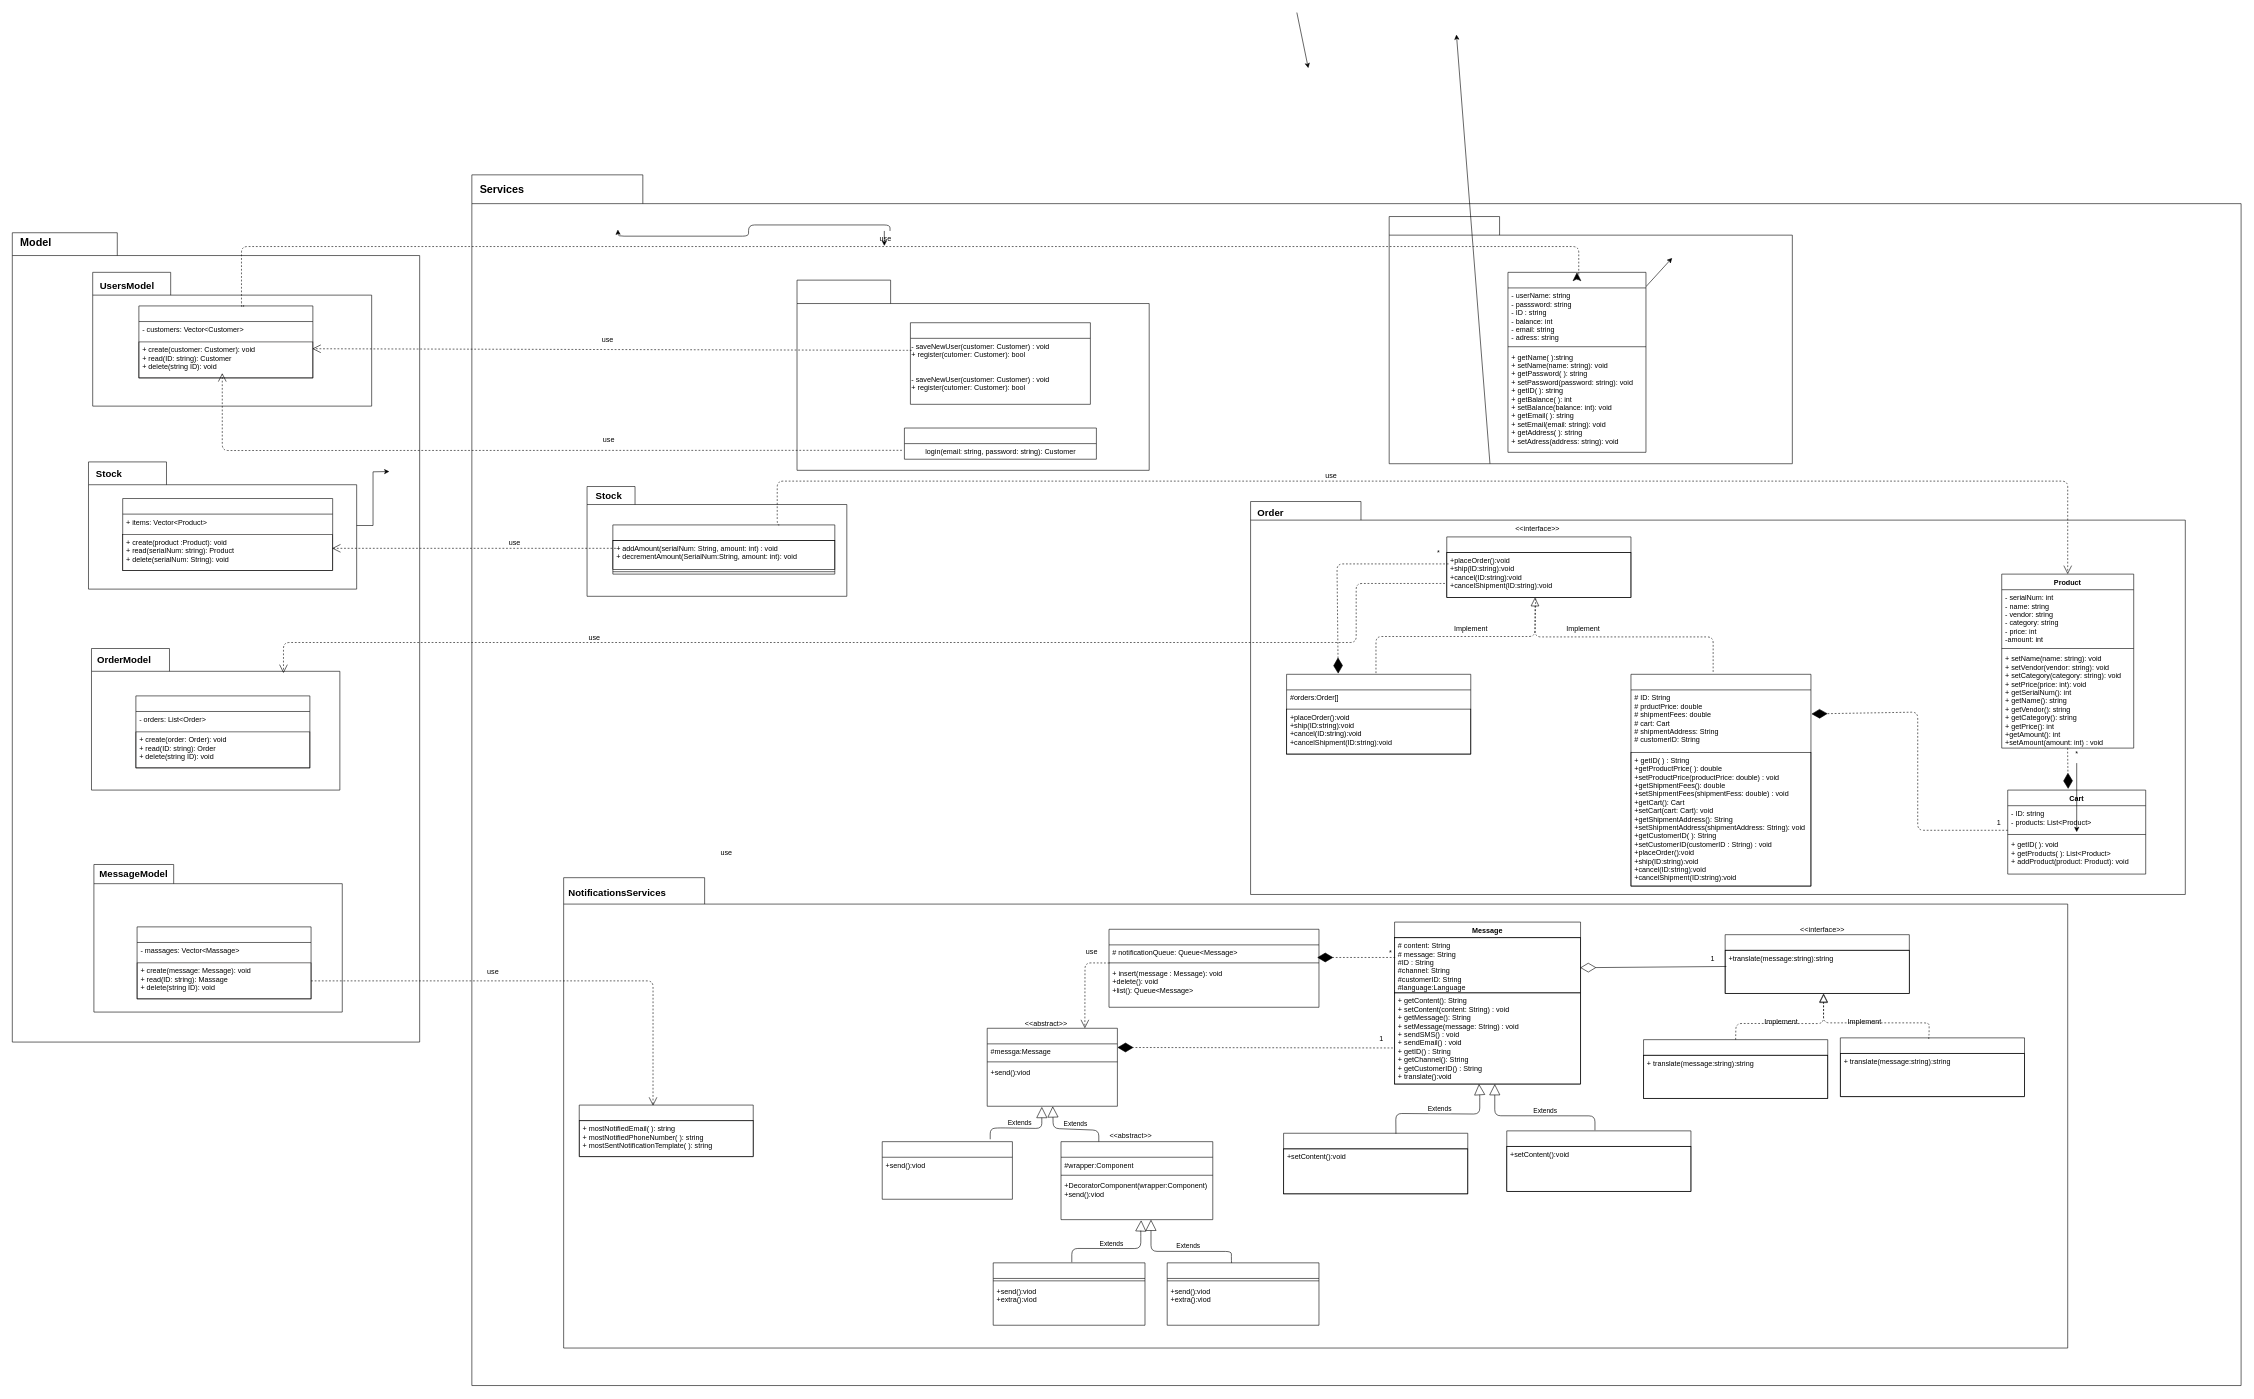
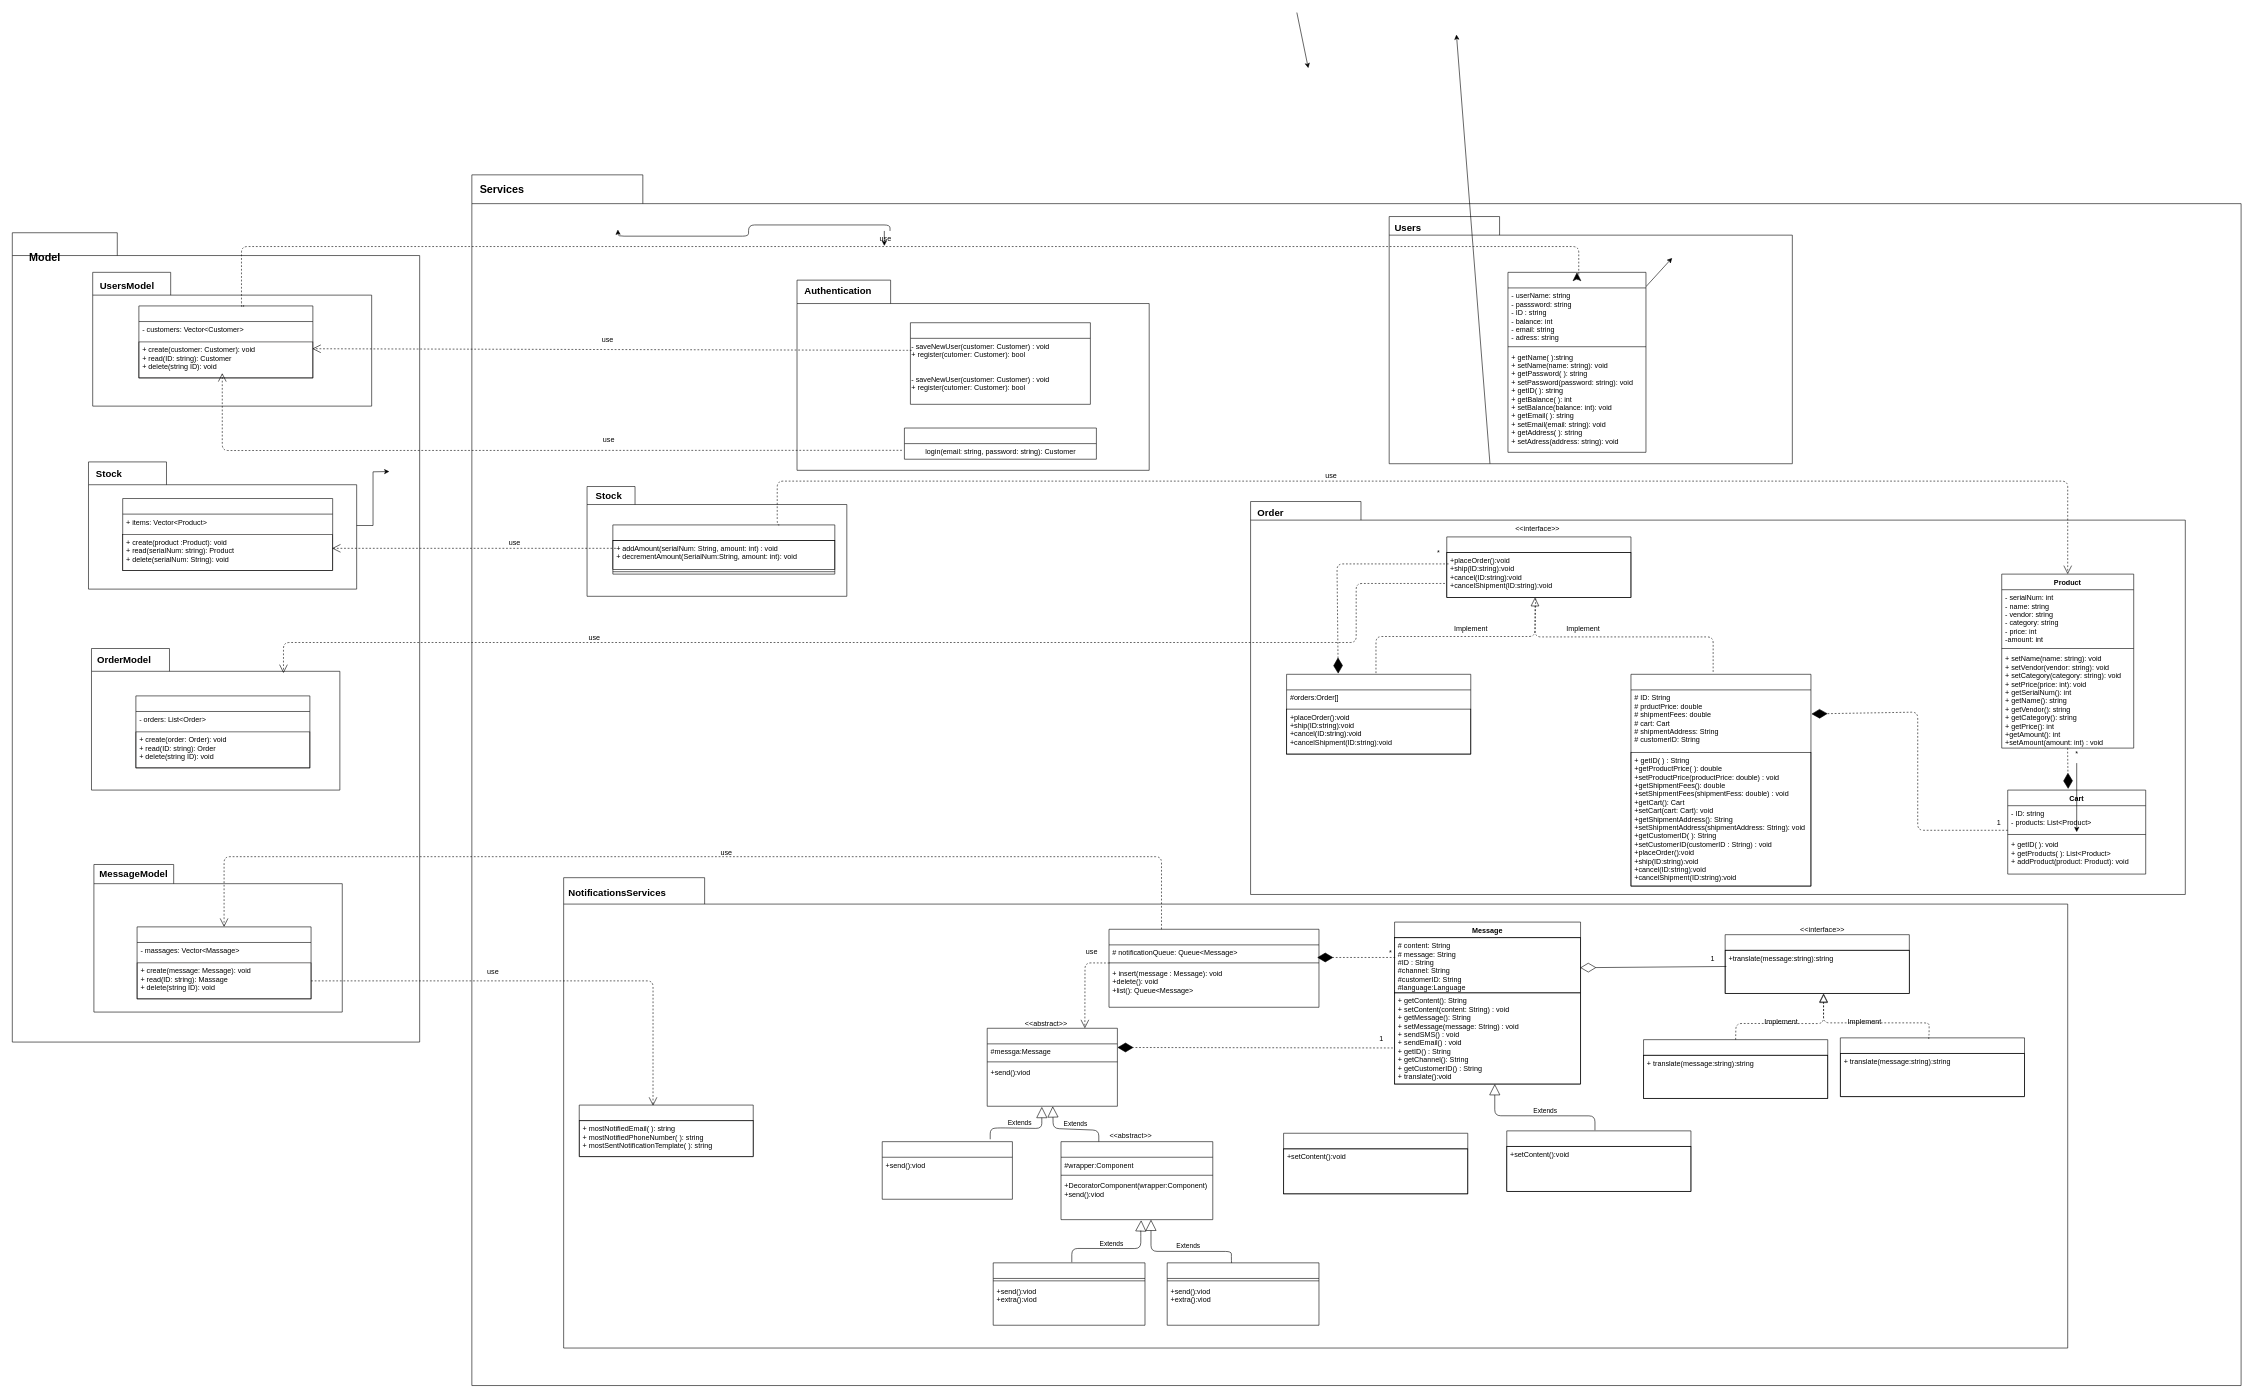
none -> (1408, 227)
(36, 243) -> (45, 258)
none -> (838, 290)
none -> (695, 857)
(1440, 1114) -> none
